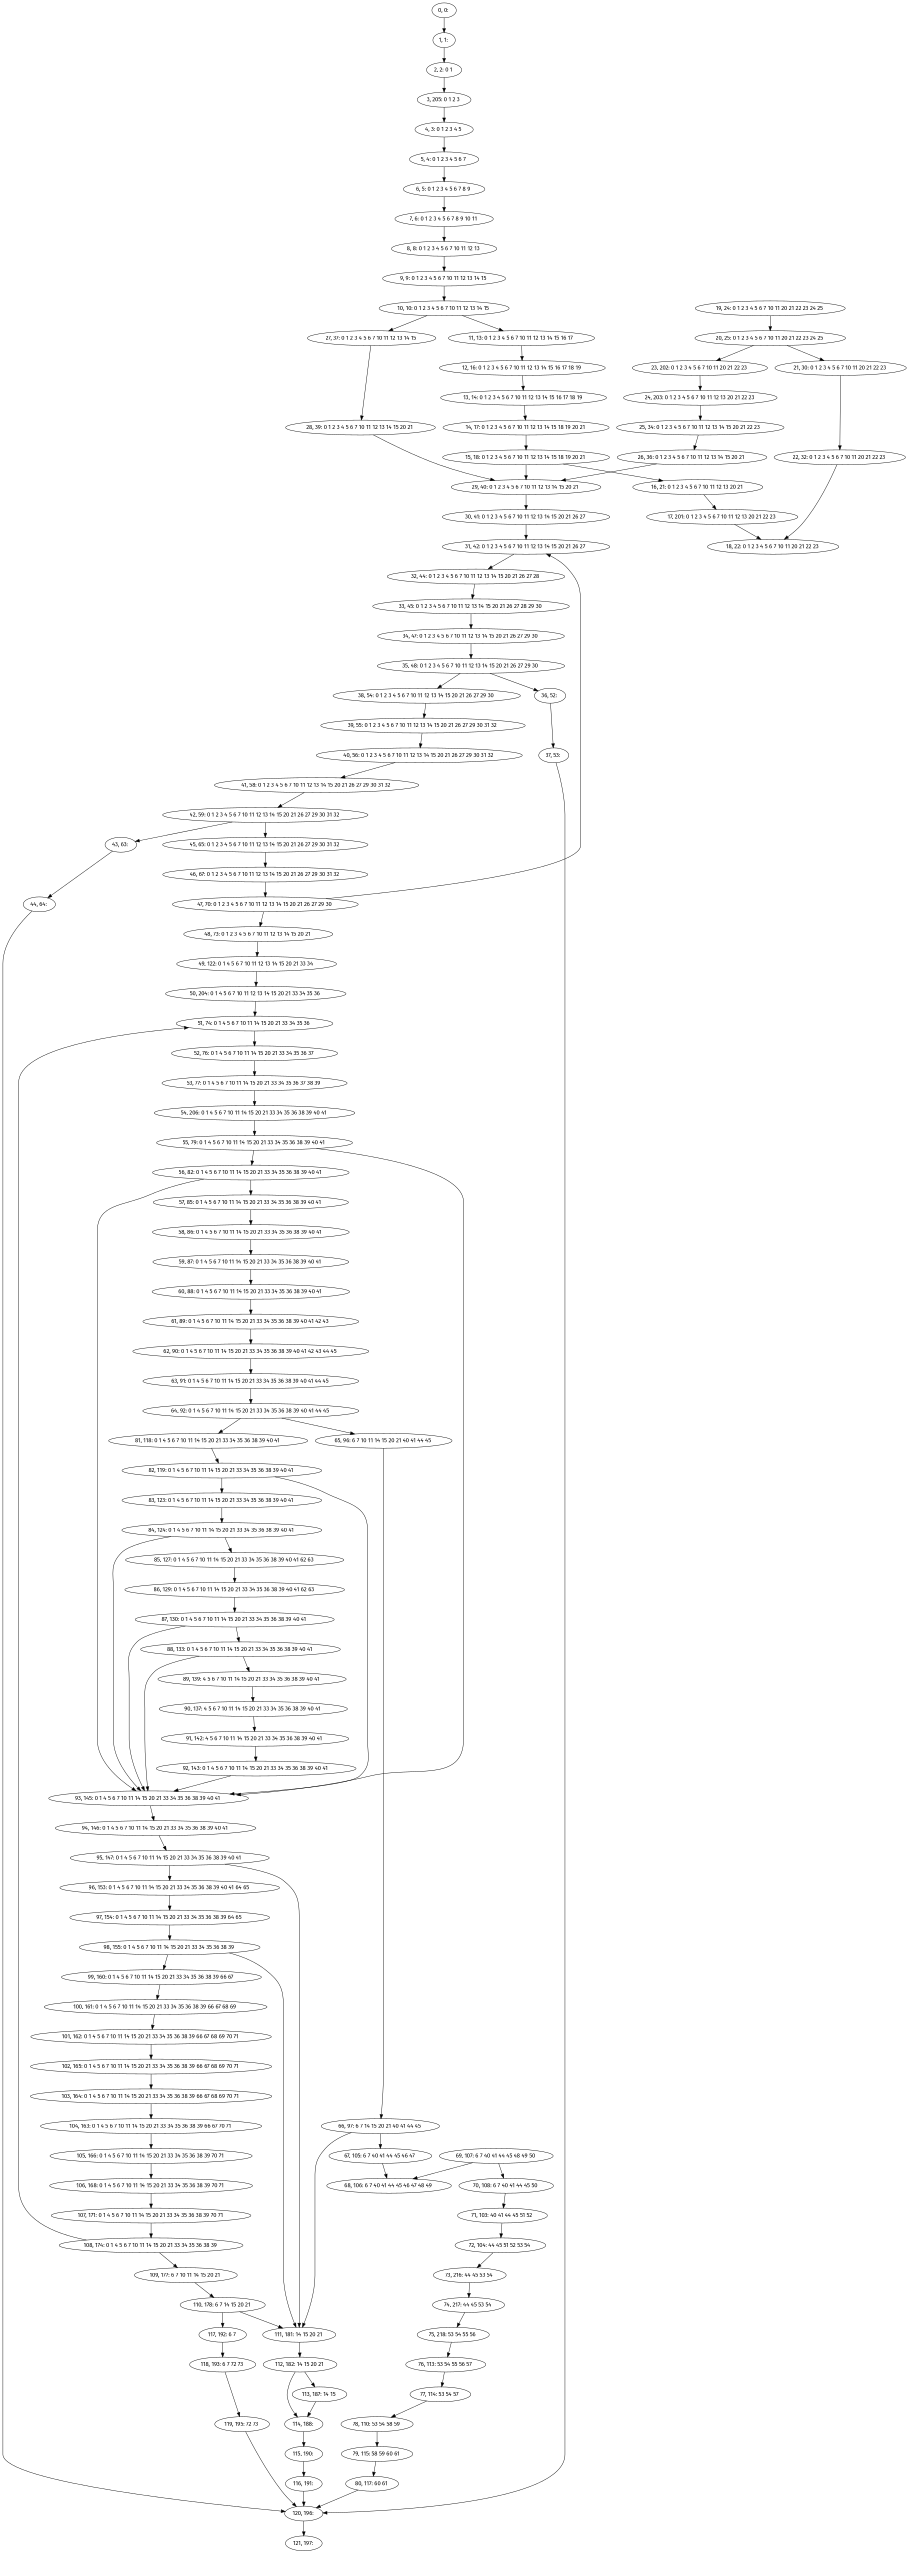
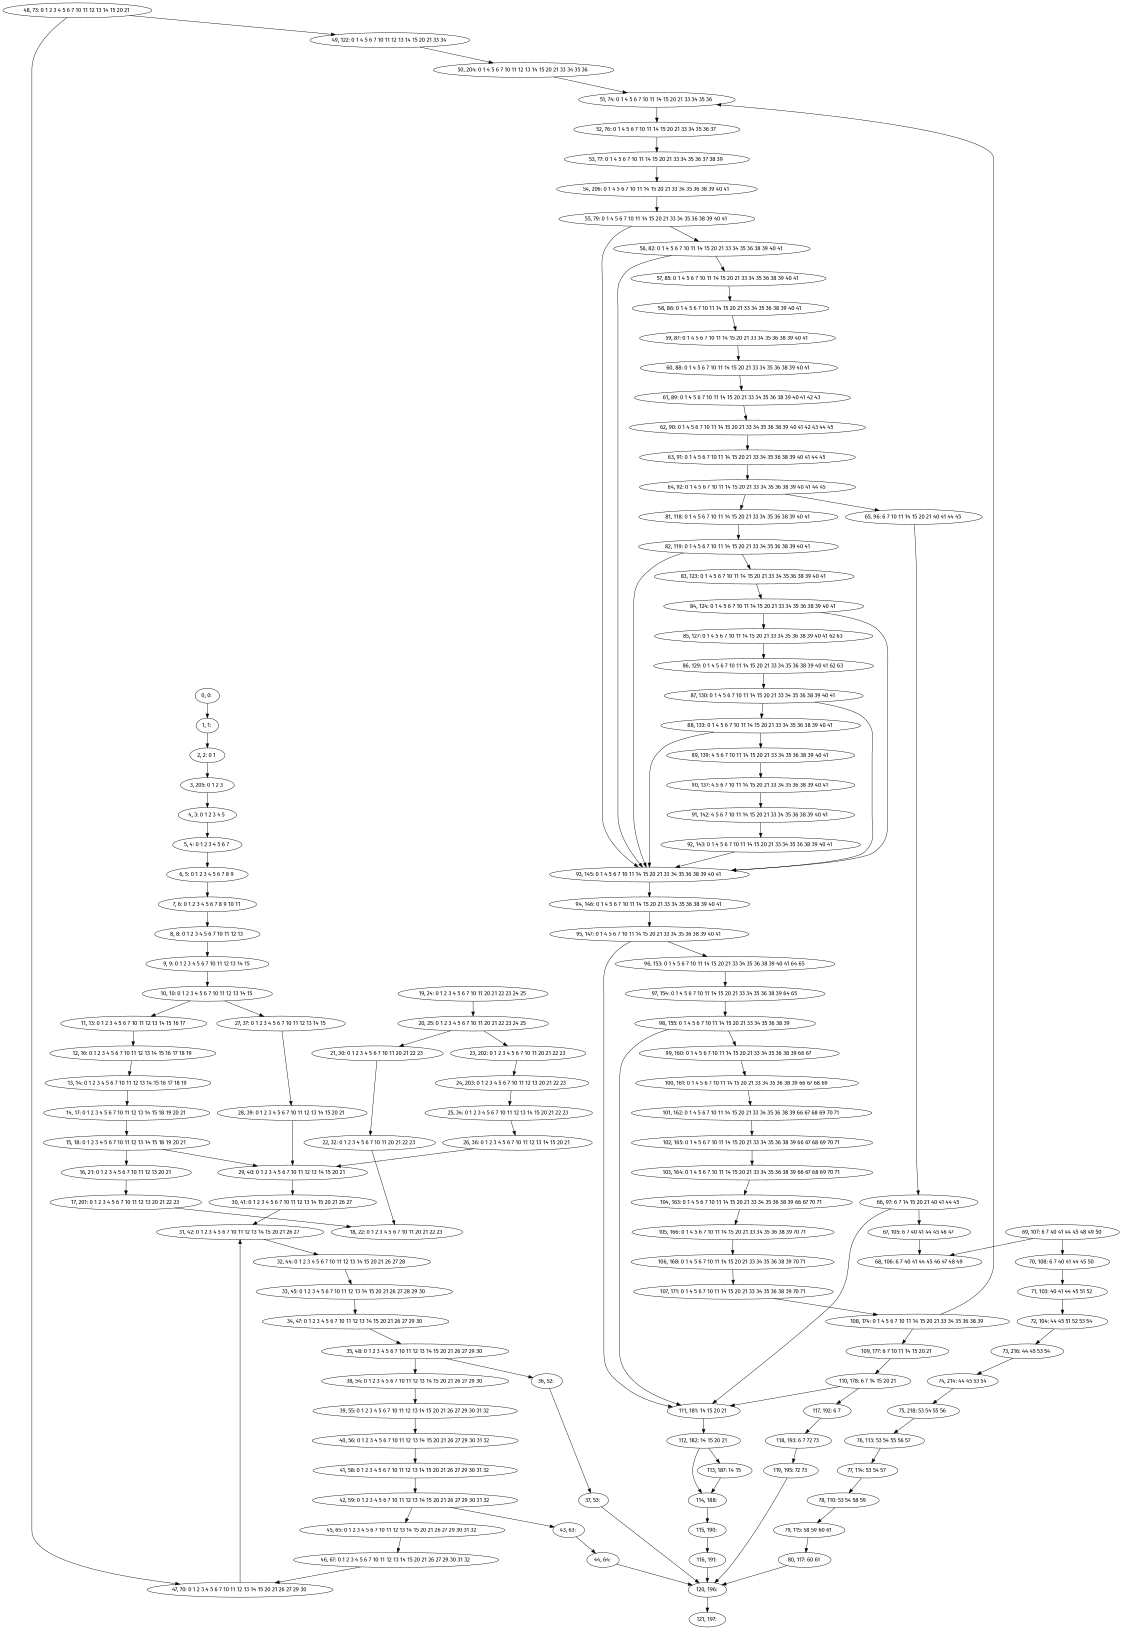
(262, 917) -> (32, 848)
(469, 2305) -> (963, 1381)
